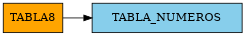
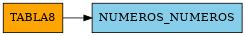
(167, 18) -> (167, 18)
